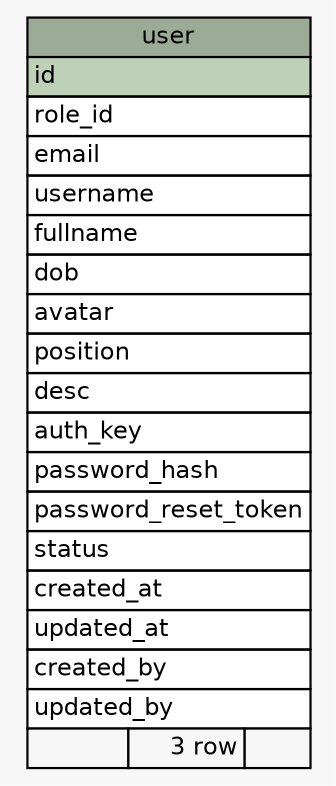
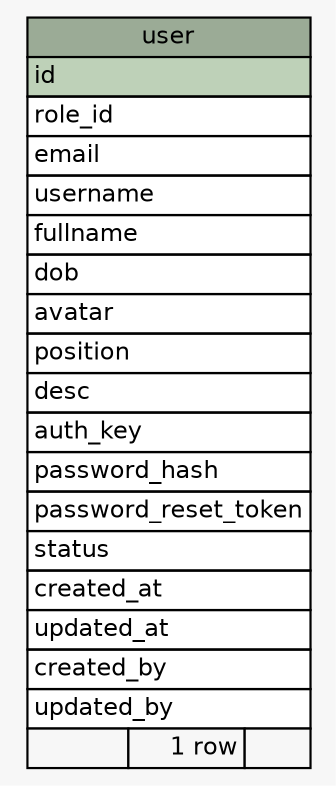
(204, 747) -> (204, 747)
